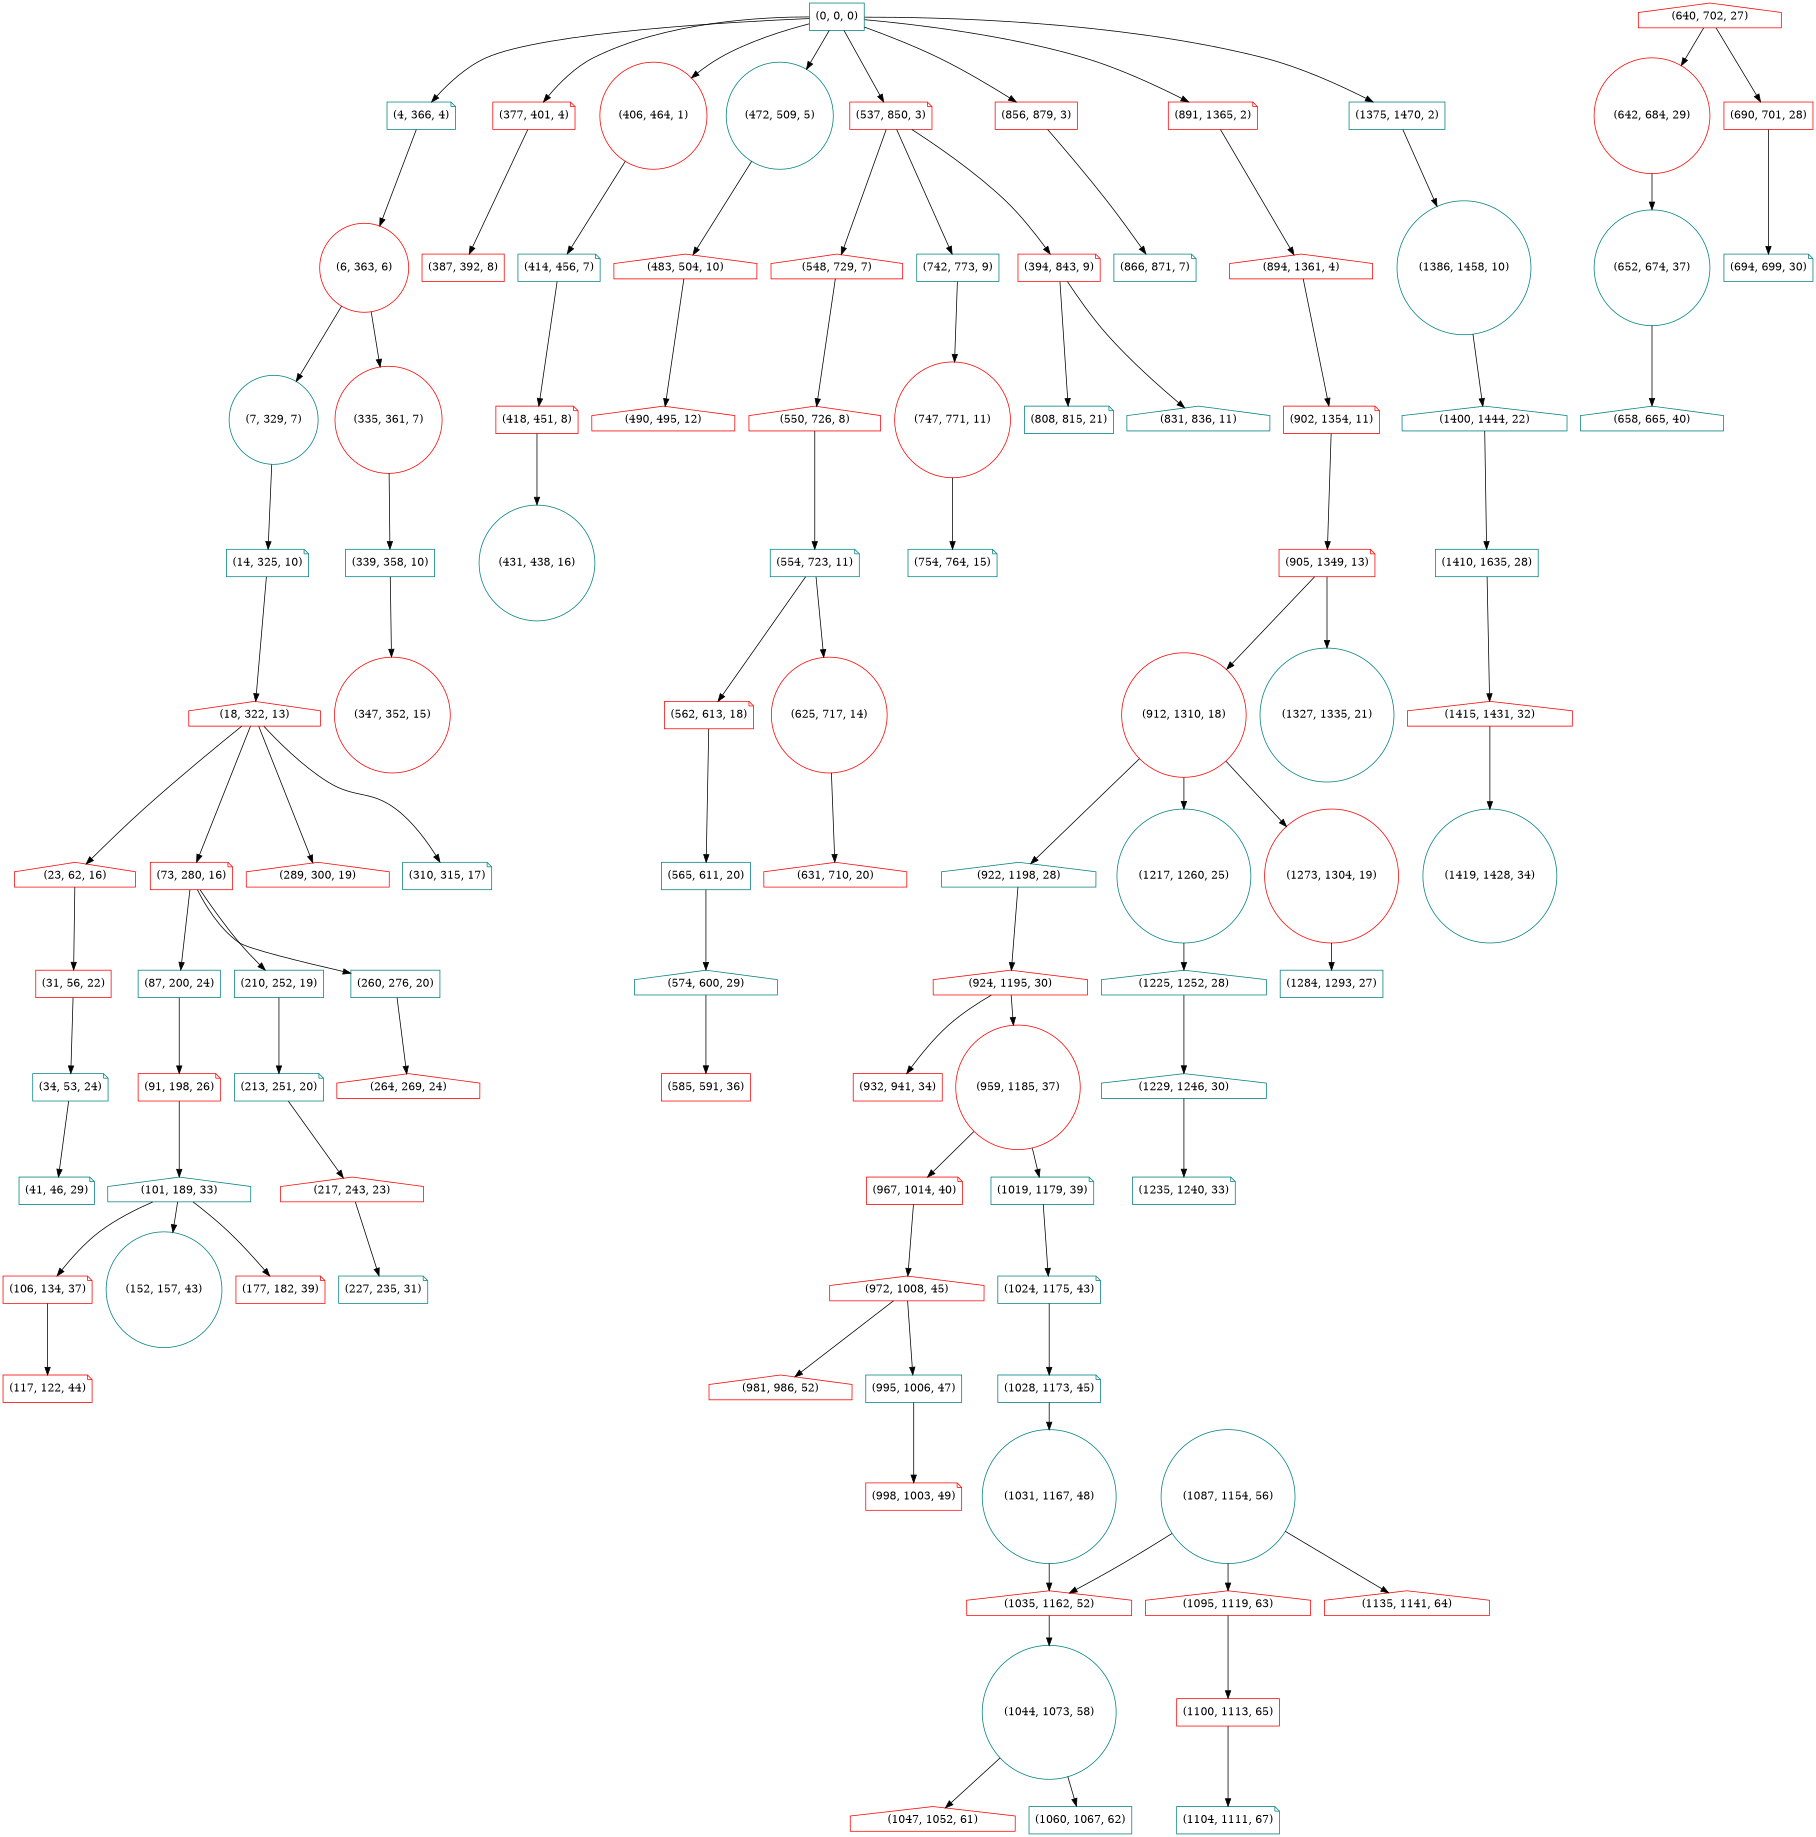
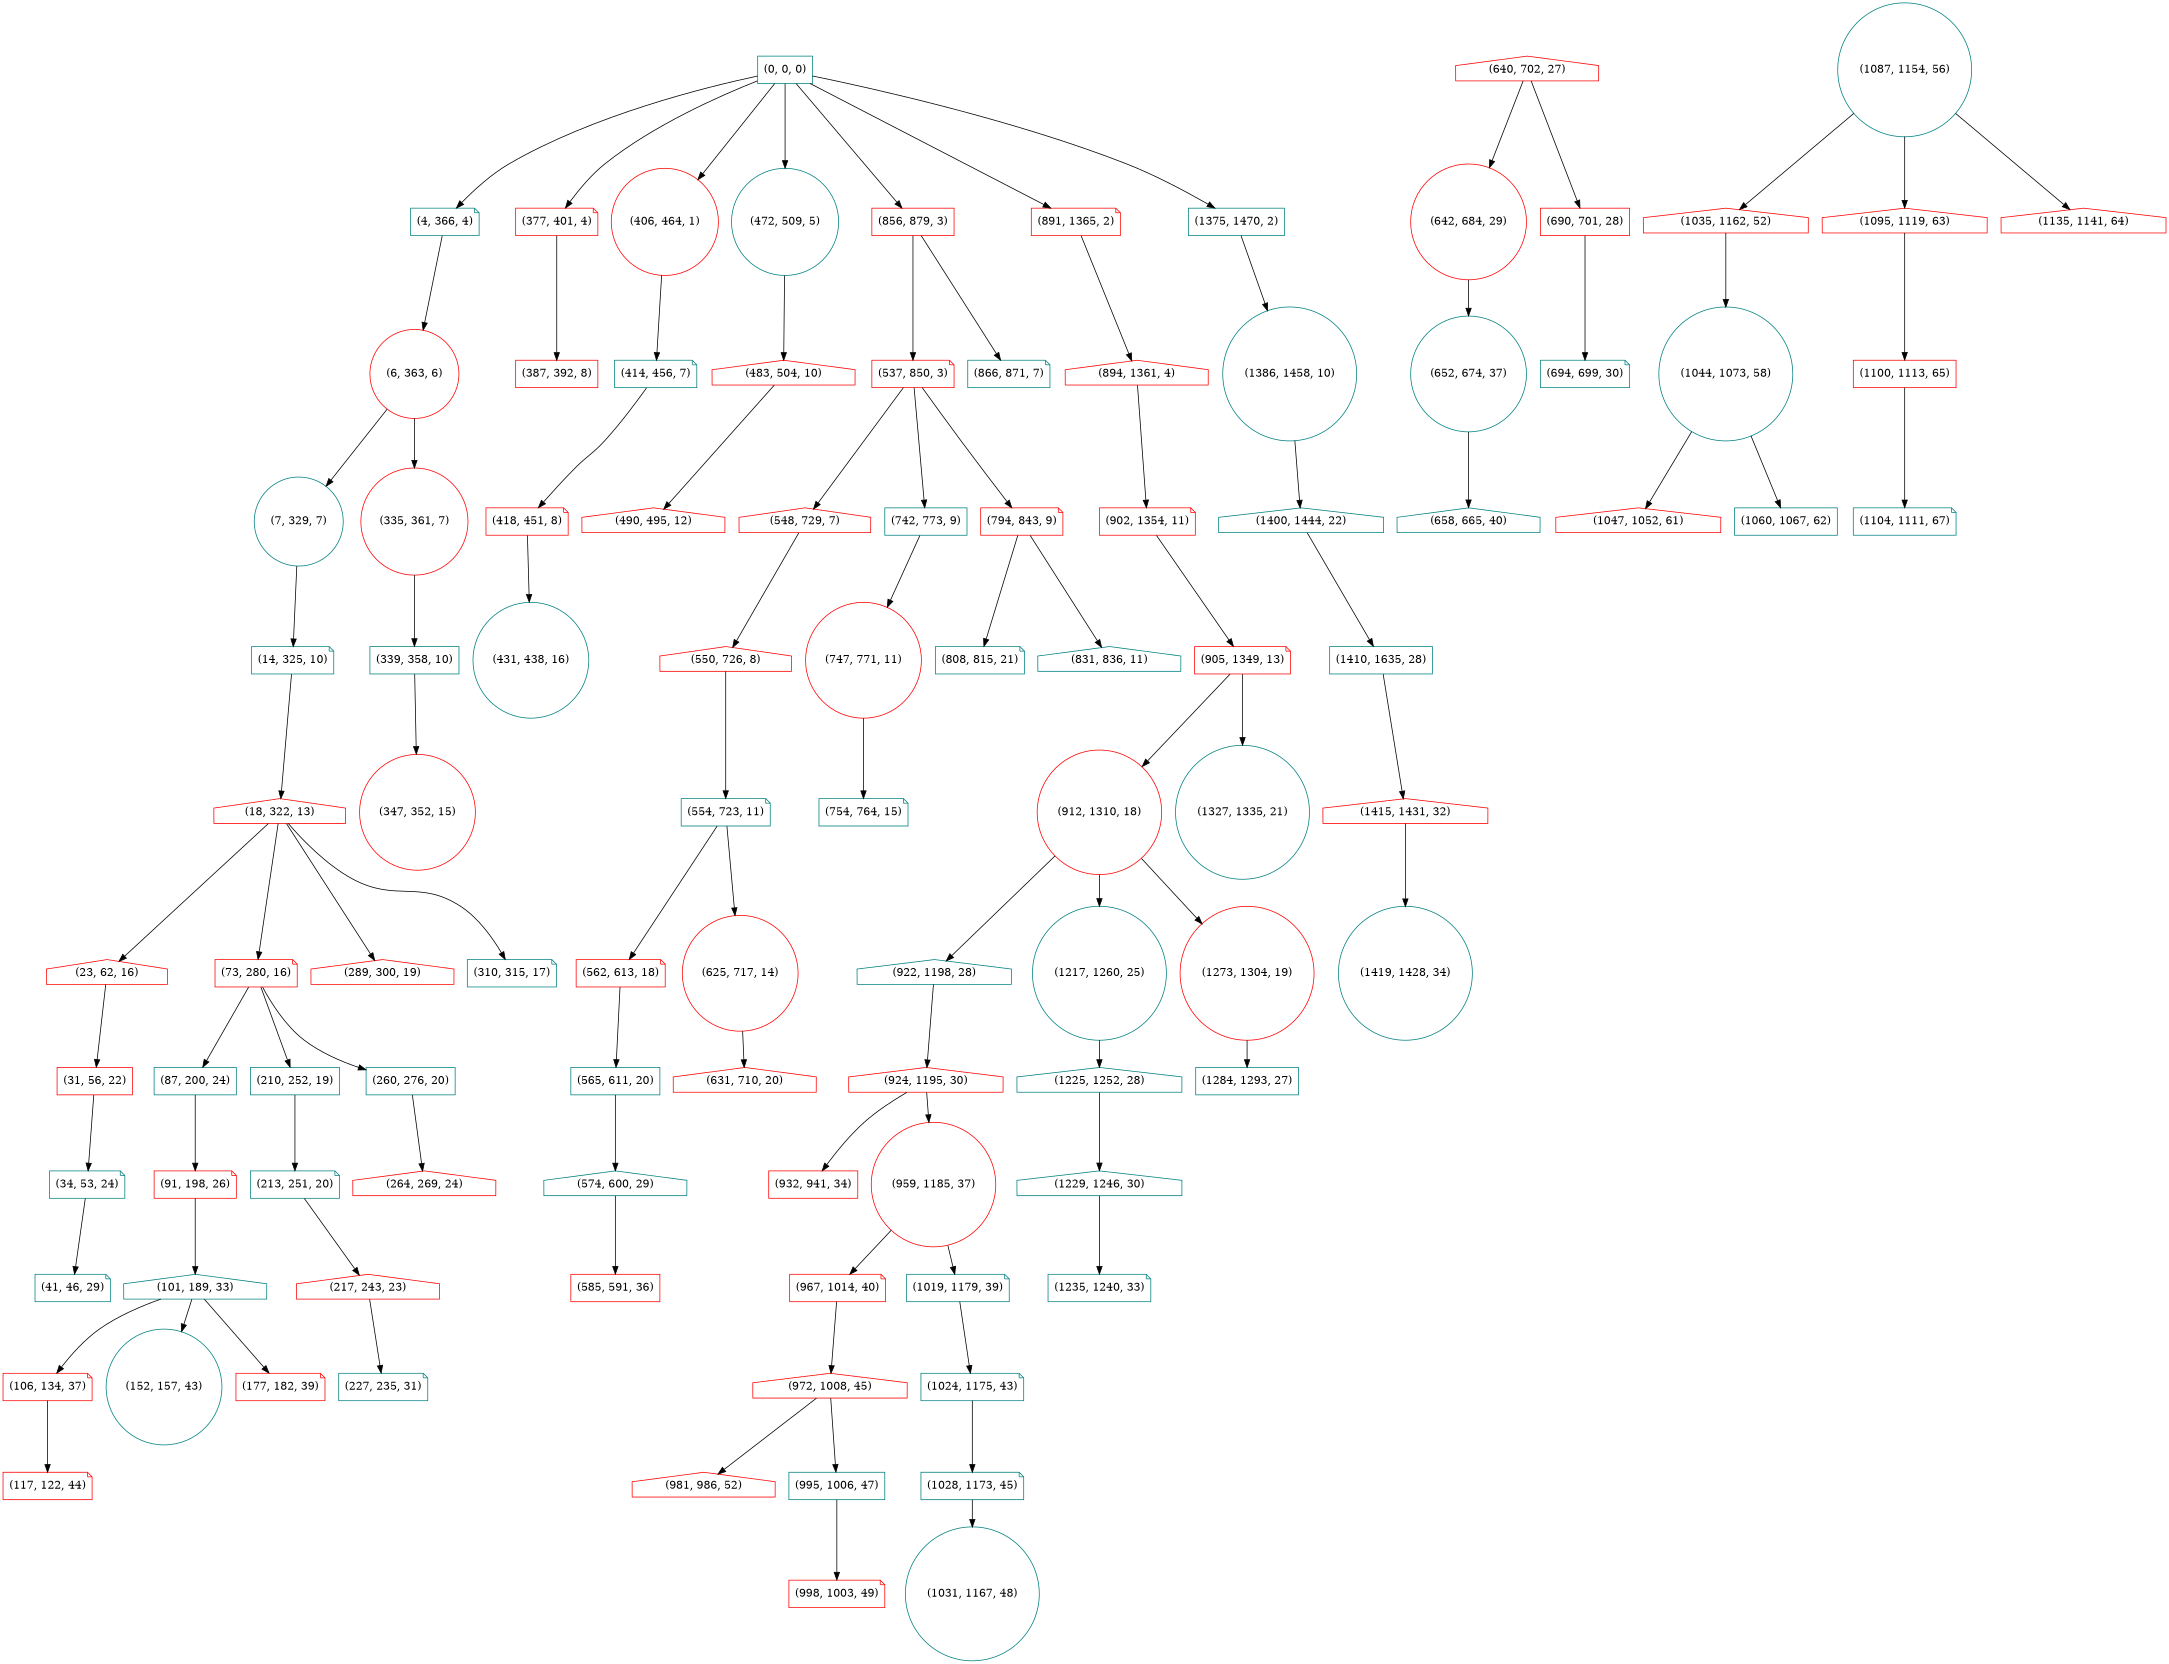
(862, 63) -> (913, 294)
(1059, 268) -> (1022, 522)
(1049, 1573) -> none
